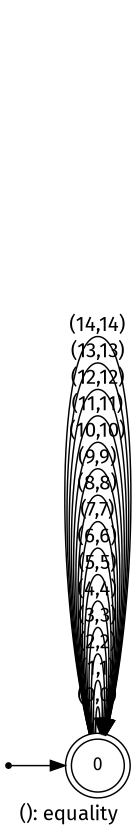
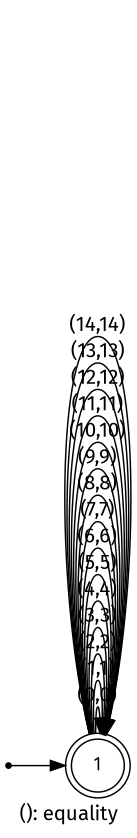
(98, 766) -> (98, 766)
